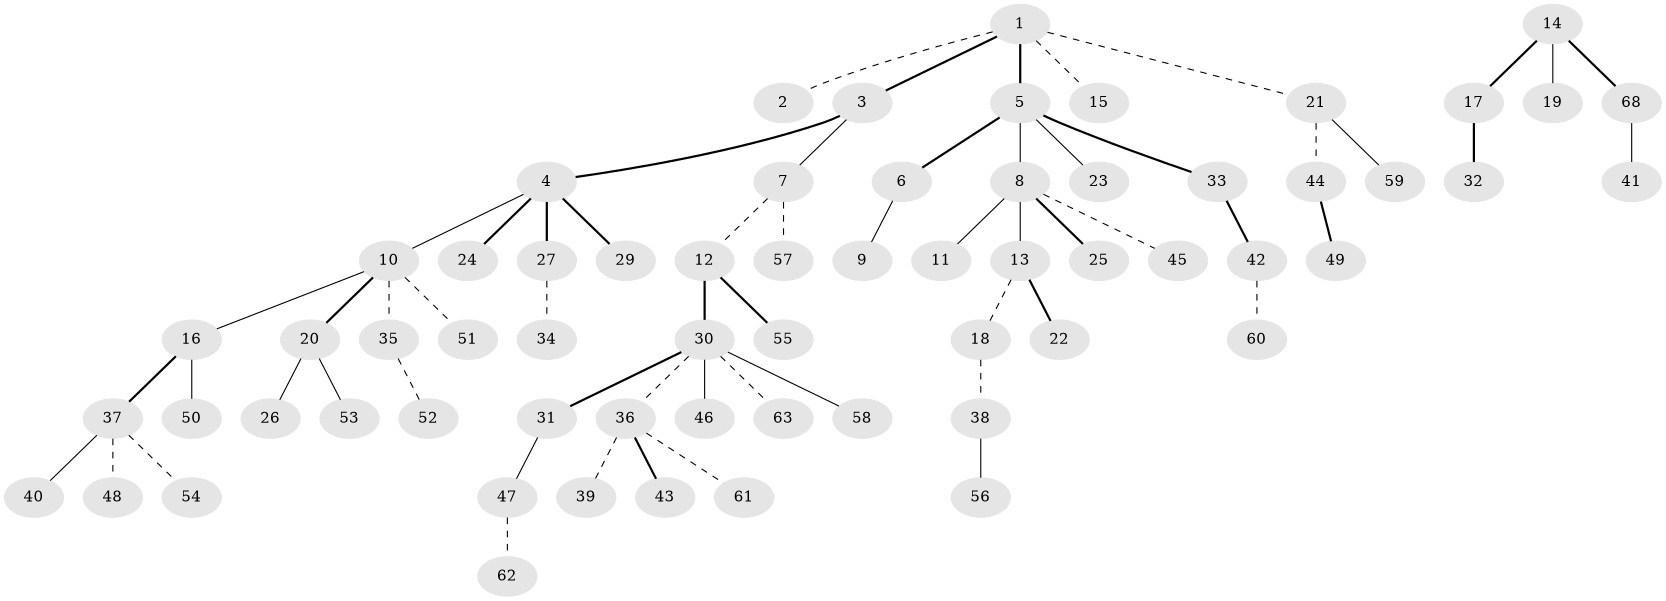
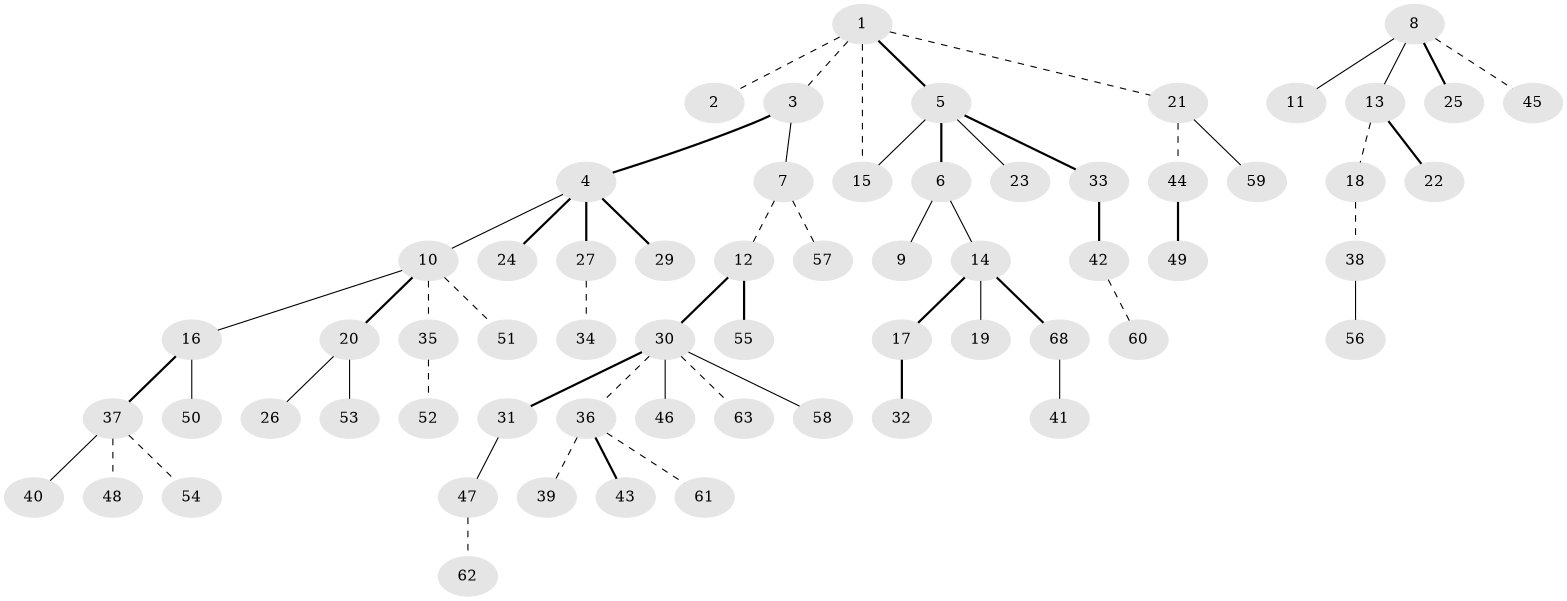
(941, 64) -> (828, 64)
(1020, 143) -> (902, 142)
none -> (961, 221)
